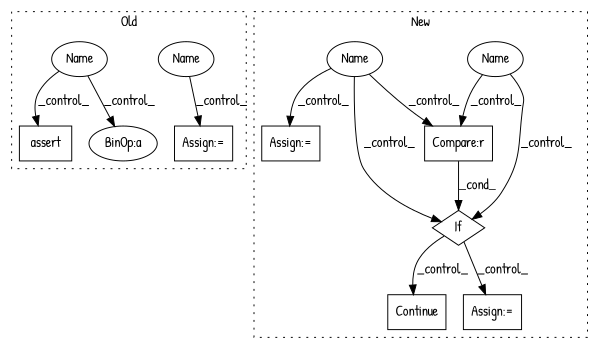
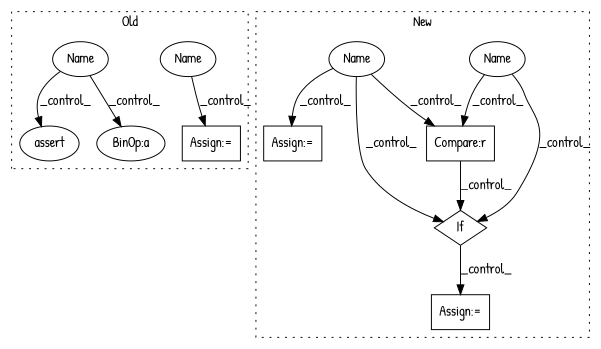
(46, 143) -> (49, 143)
(478, 186) -> (487, 186)
(417, 312) -> none
